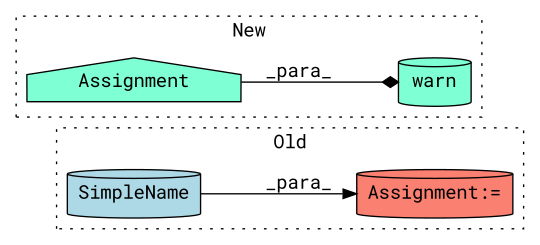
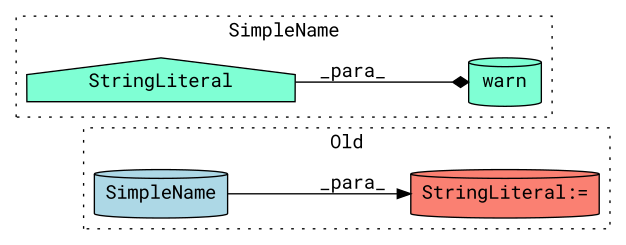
(249, 32) -> (284, 32)
(134, 82) -> (161, 82)
(435, 194) -> (505, 194)
